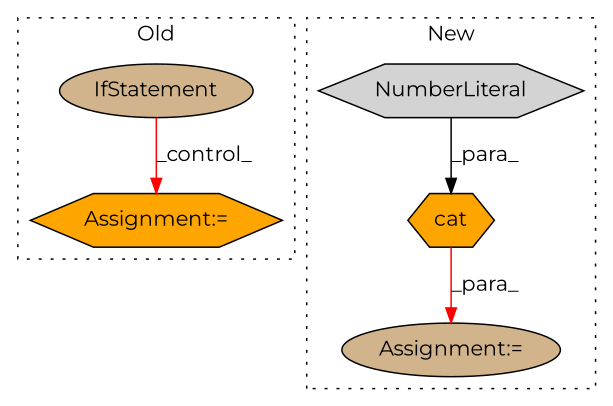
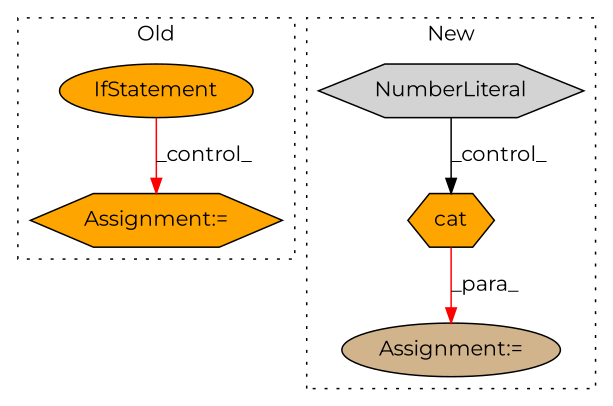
(156, 91) -> (156, 91)
(485, 156) -> (499, 156)
